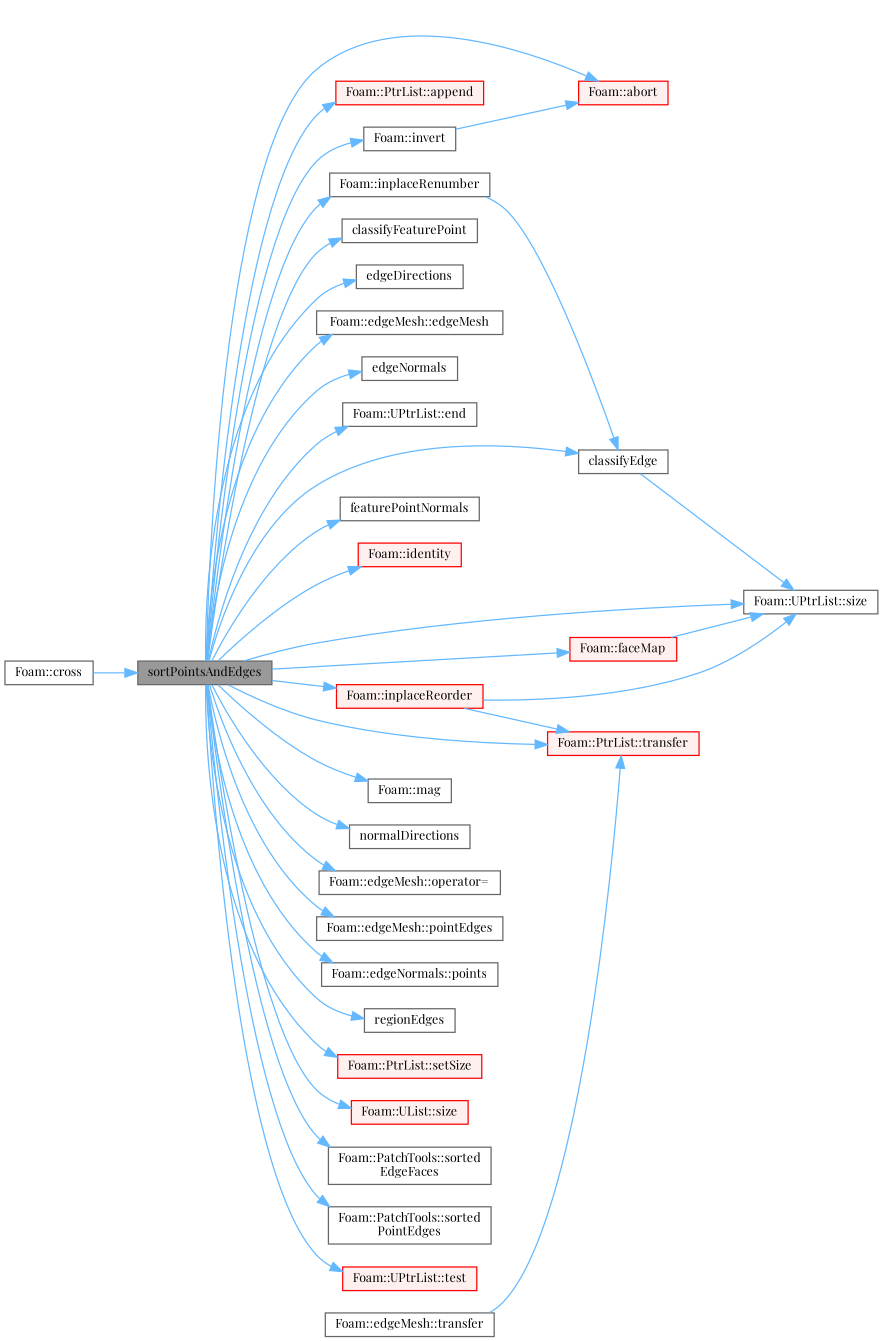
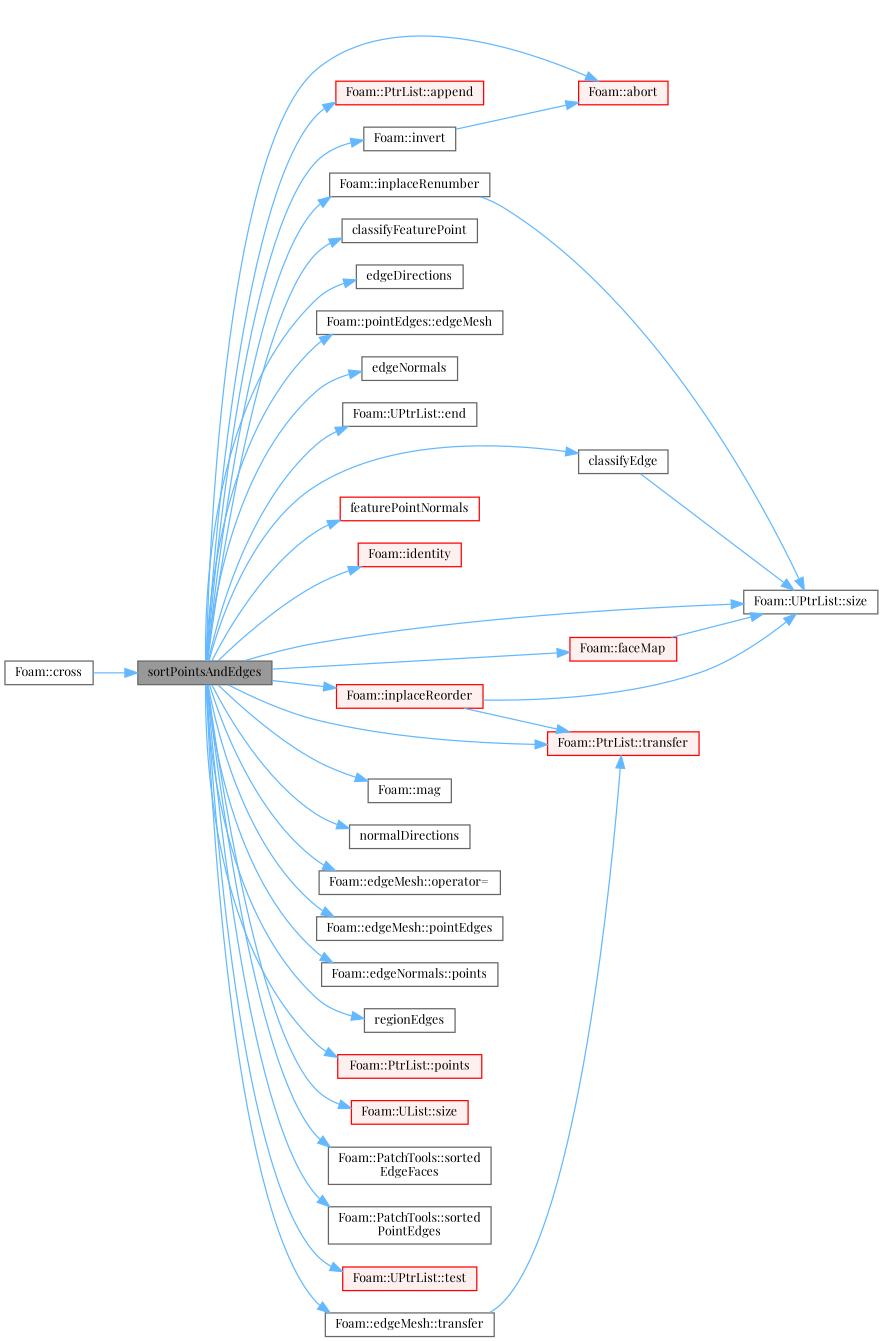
(563, 309) -> (667, 363)
(410, 323) -> (410, 323)
(410, 509) -> (410, 509)
none -> (241, 1066)
(410, 1066) -> (410, 1066)
